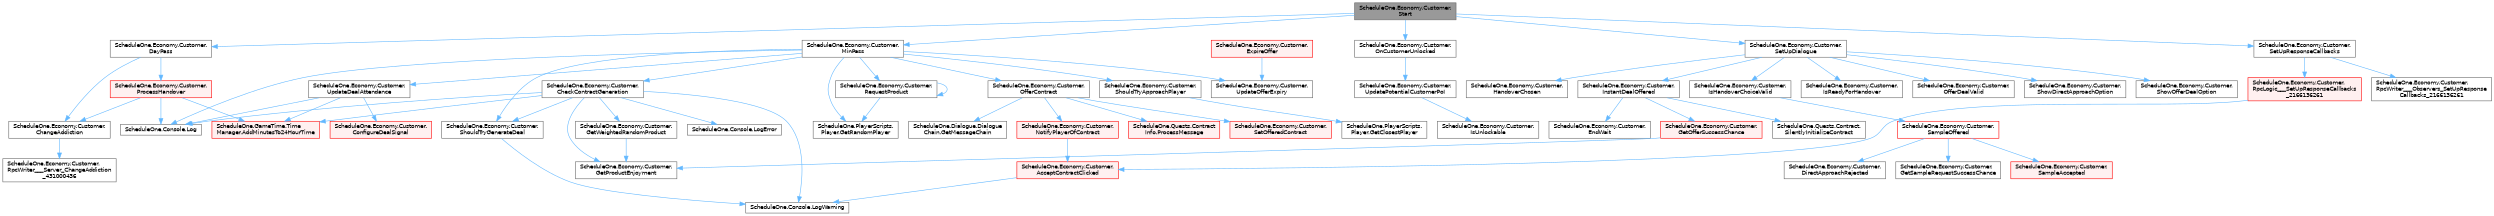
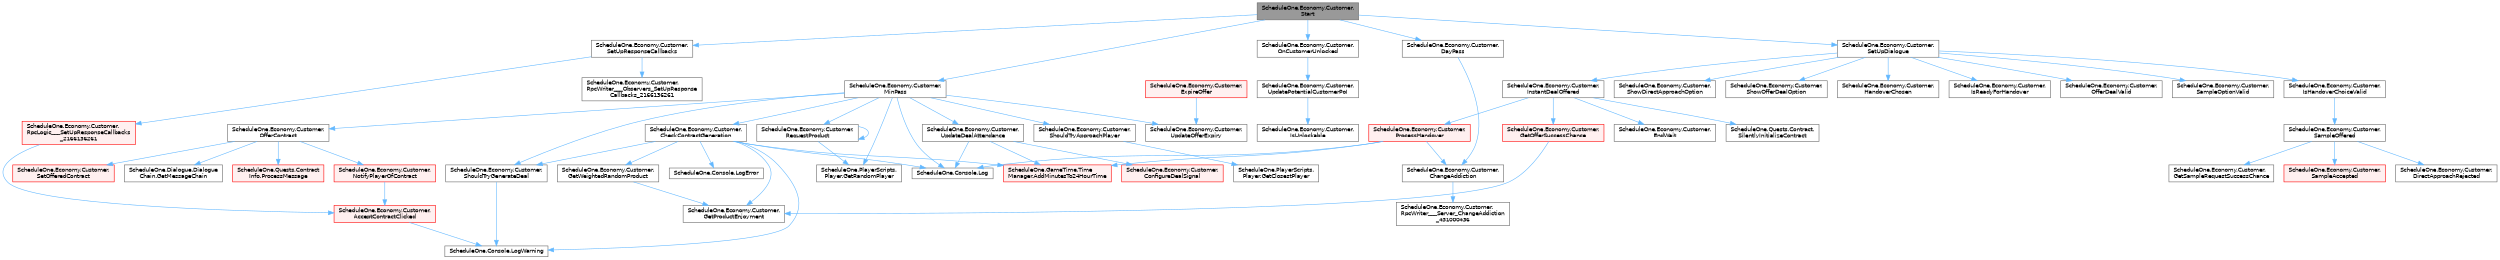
(161, 66) -> (1489, 110)
none -> (2223, 89)
(1948, 130) -> (2335, 133)
